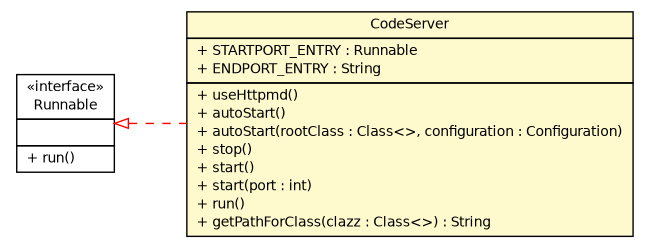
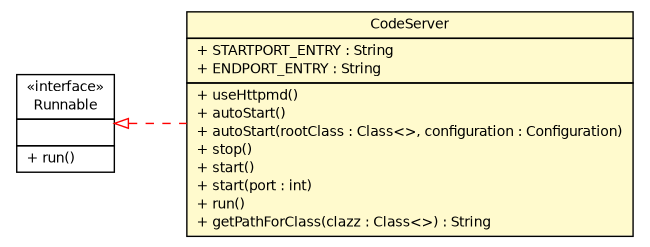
(307, 51) -> (296, 51)
